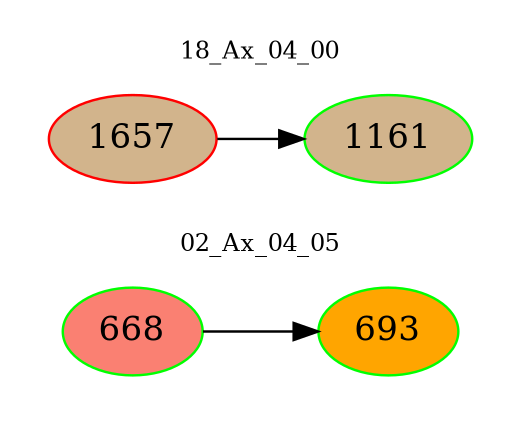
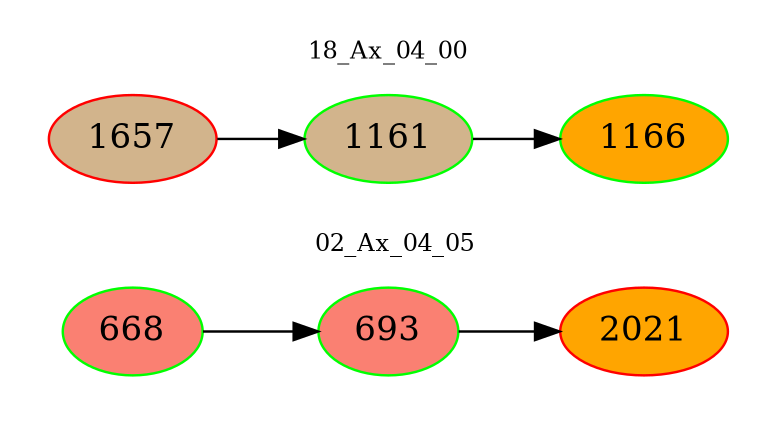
none -> (644, 139)
(388, 332) -> (388, 332)
none -> (644, 332)
